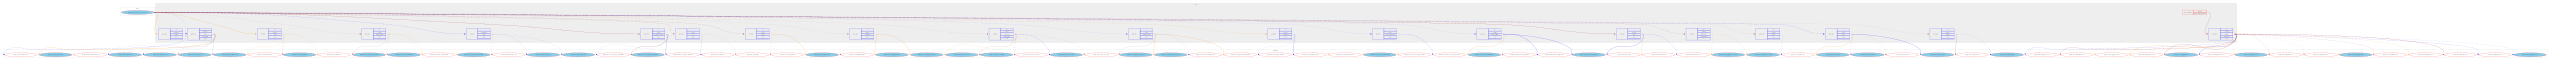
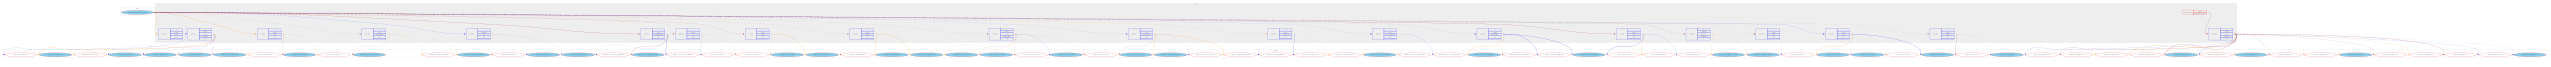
(404, 55) -> none
(787, 55) -> (787, 55)
